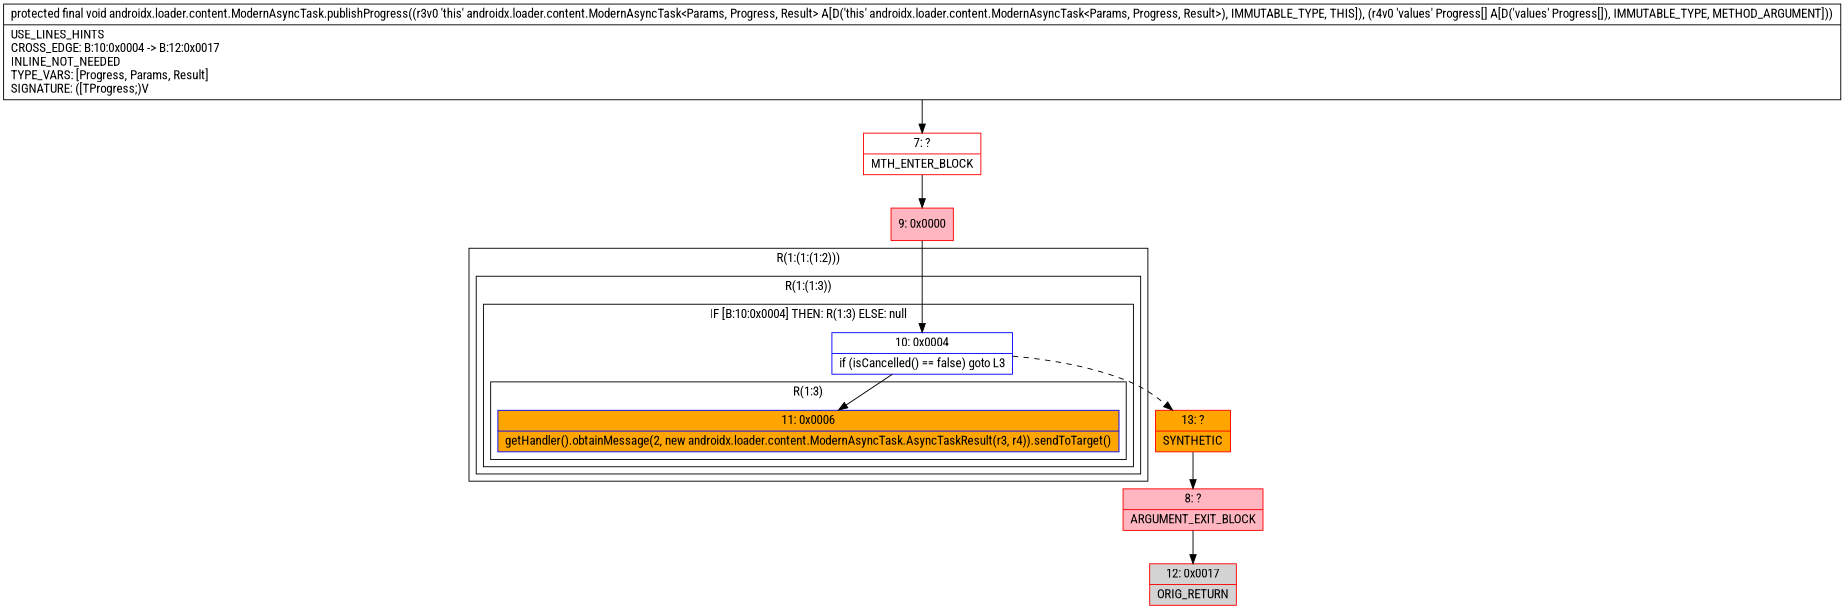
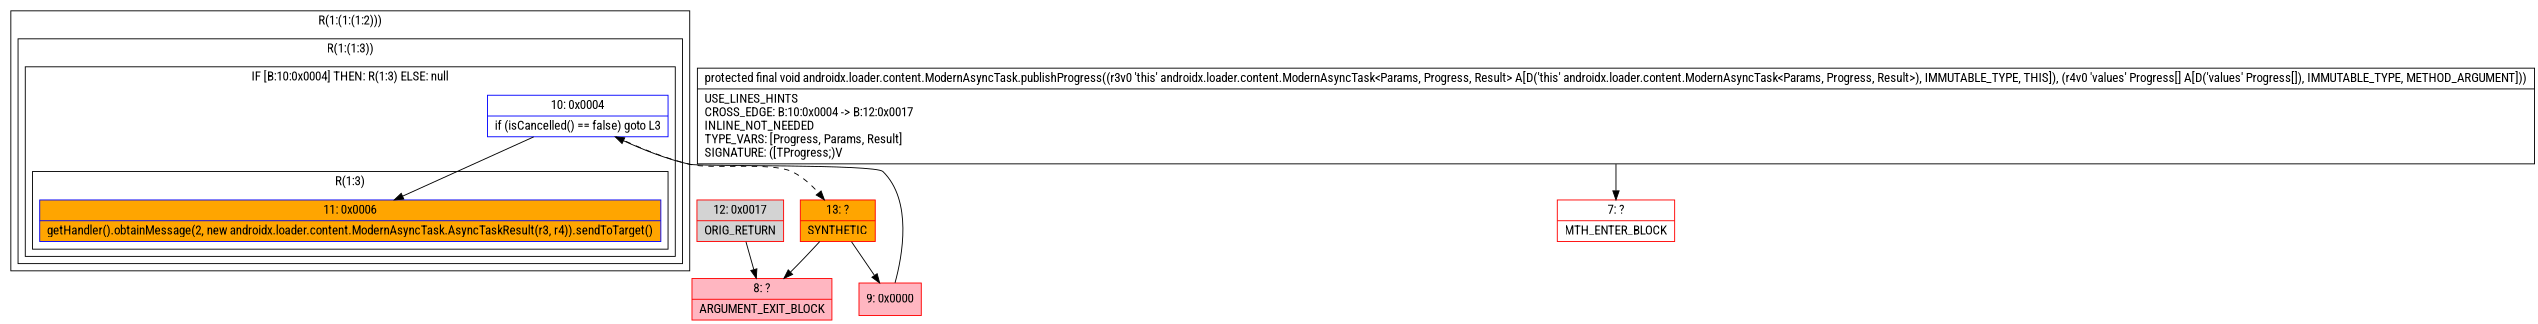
(922, 187) -> (863, 259)
(1193, 543) -> (750, 256)
